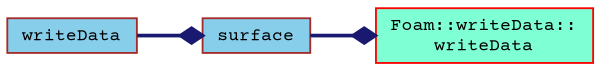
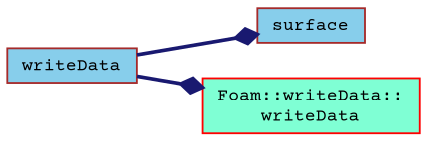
(332, 36) -> (159, 80)
